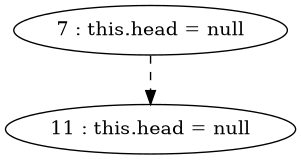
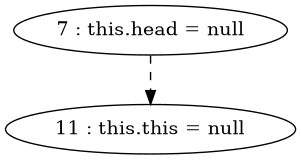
(151, 129) -> (151, 129)
